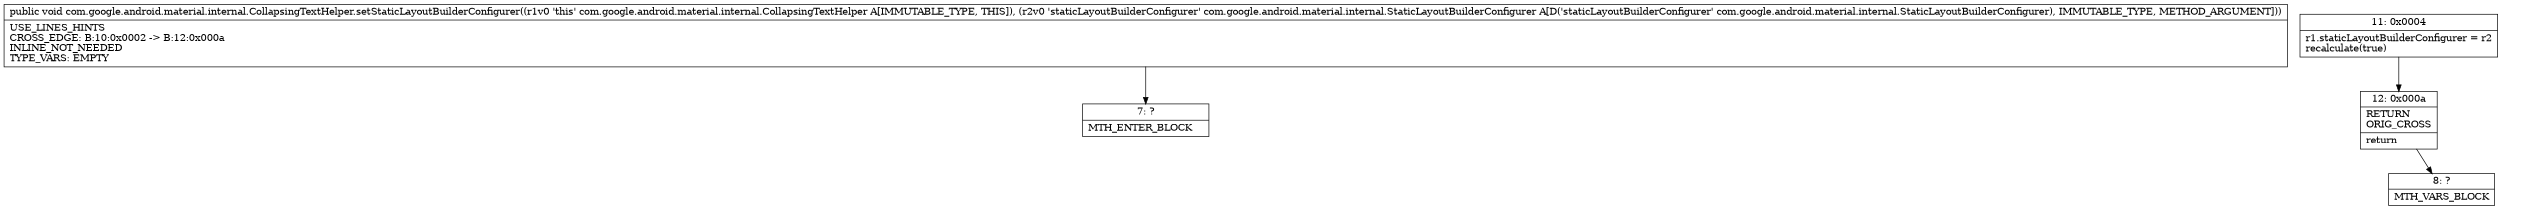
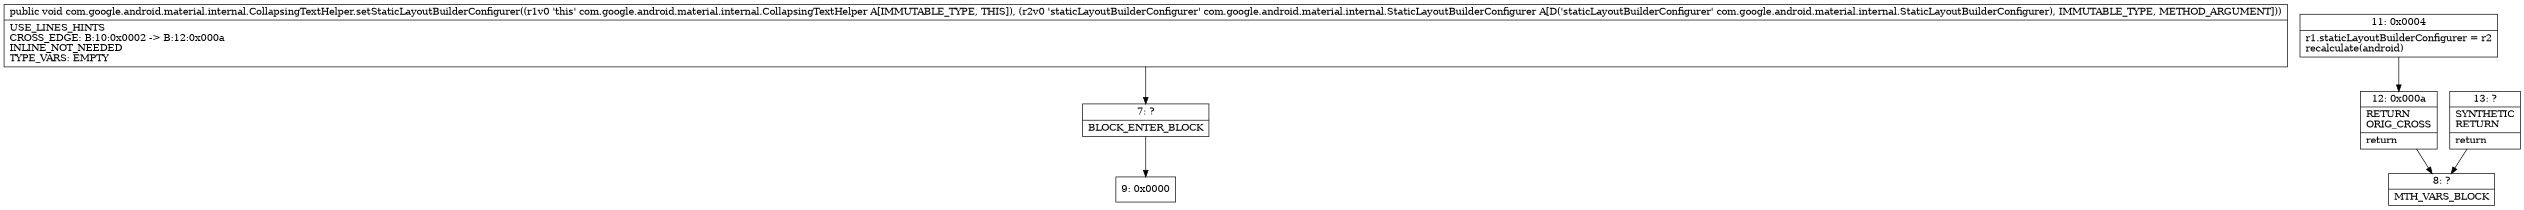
(2346, 49) -> (2355, 49)
none -> (2485, 120)
(1140, 128) -> (1146, 128)
none -> (1146, 189)
